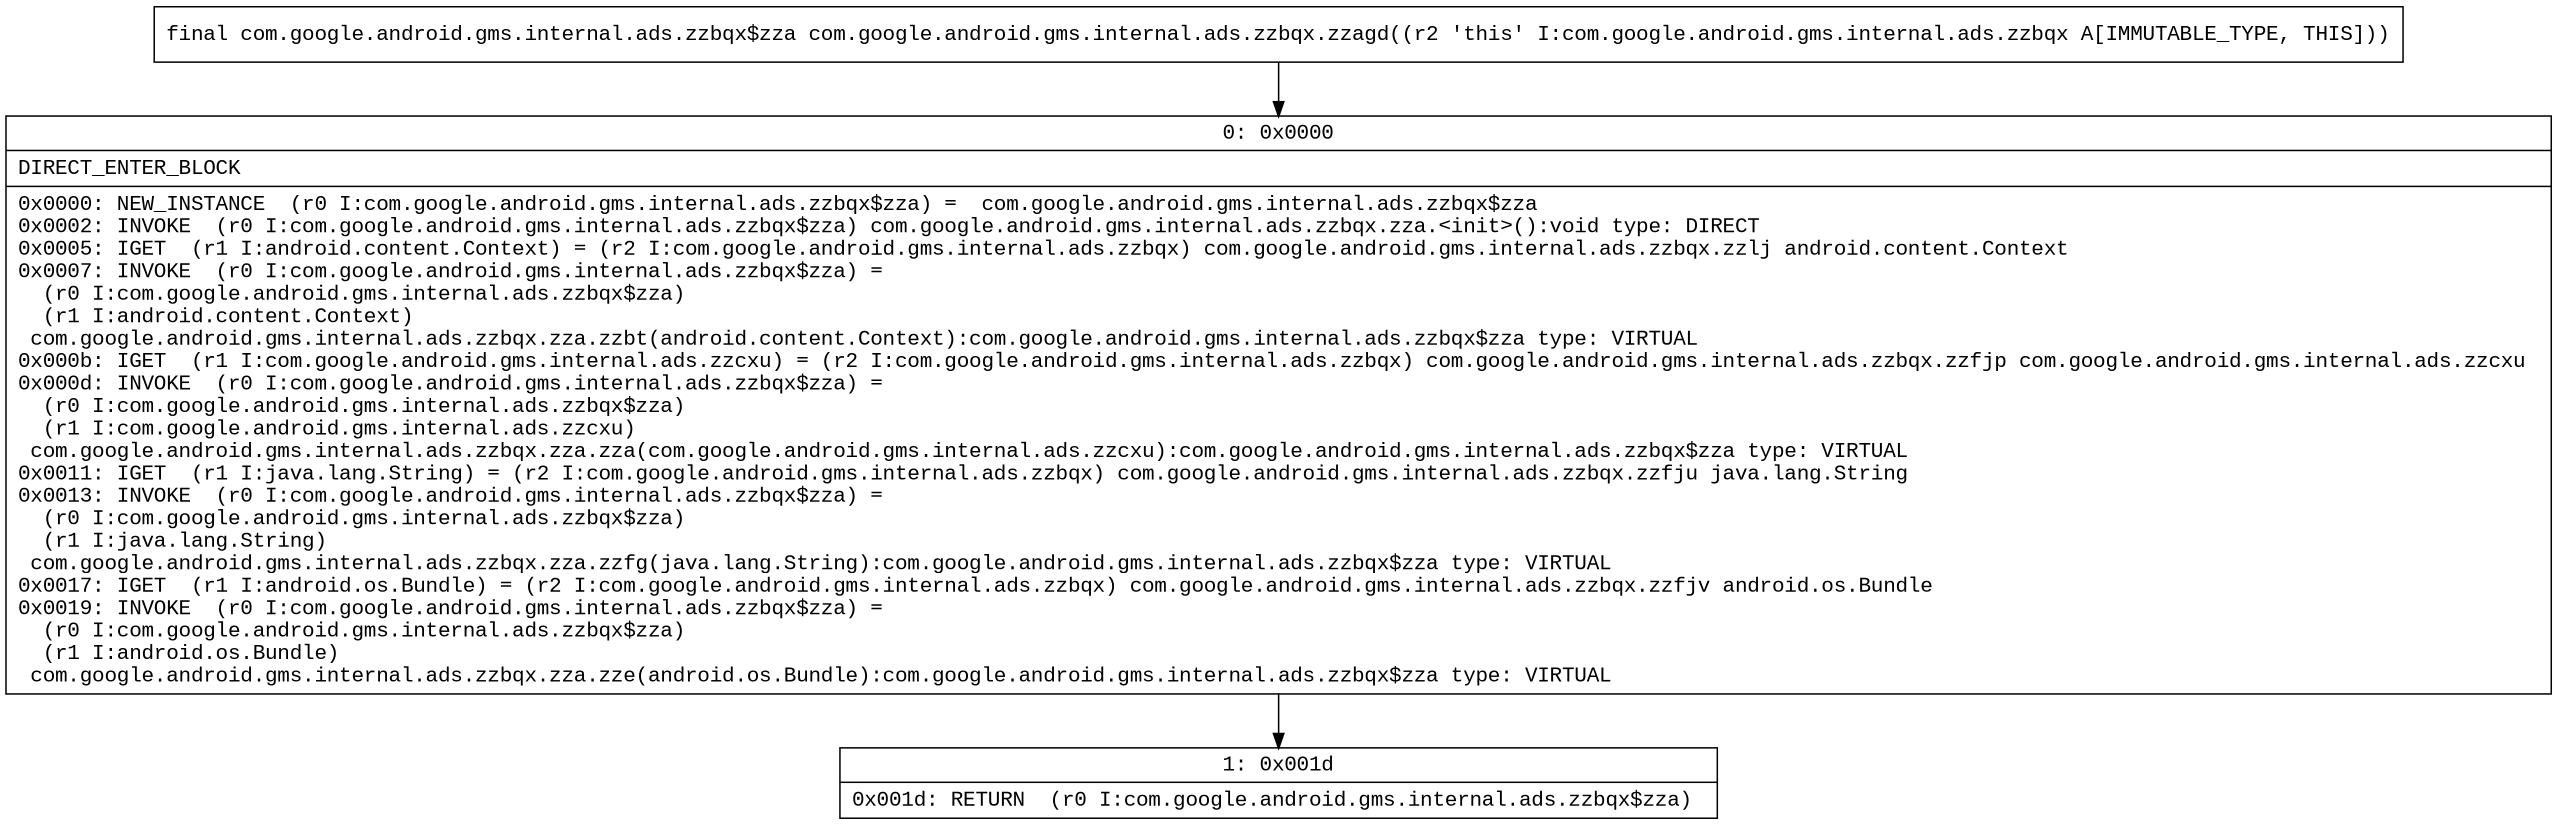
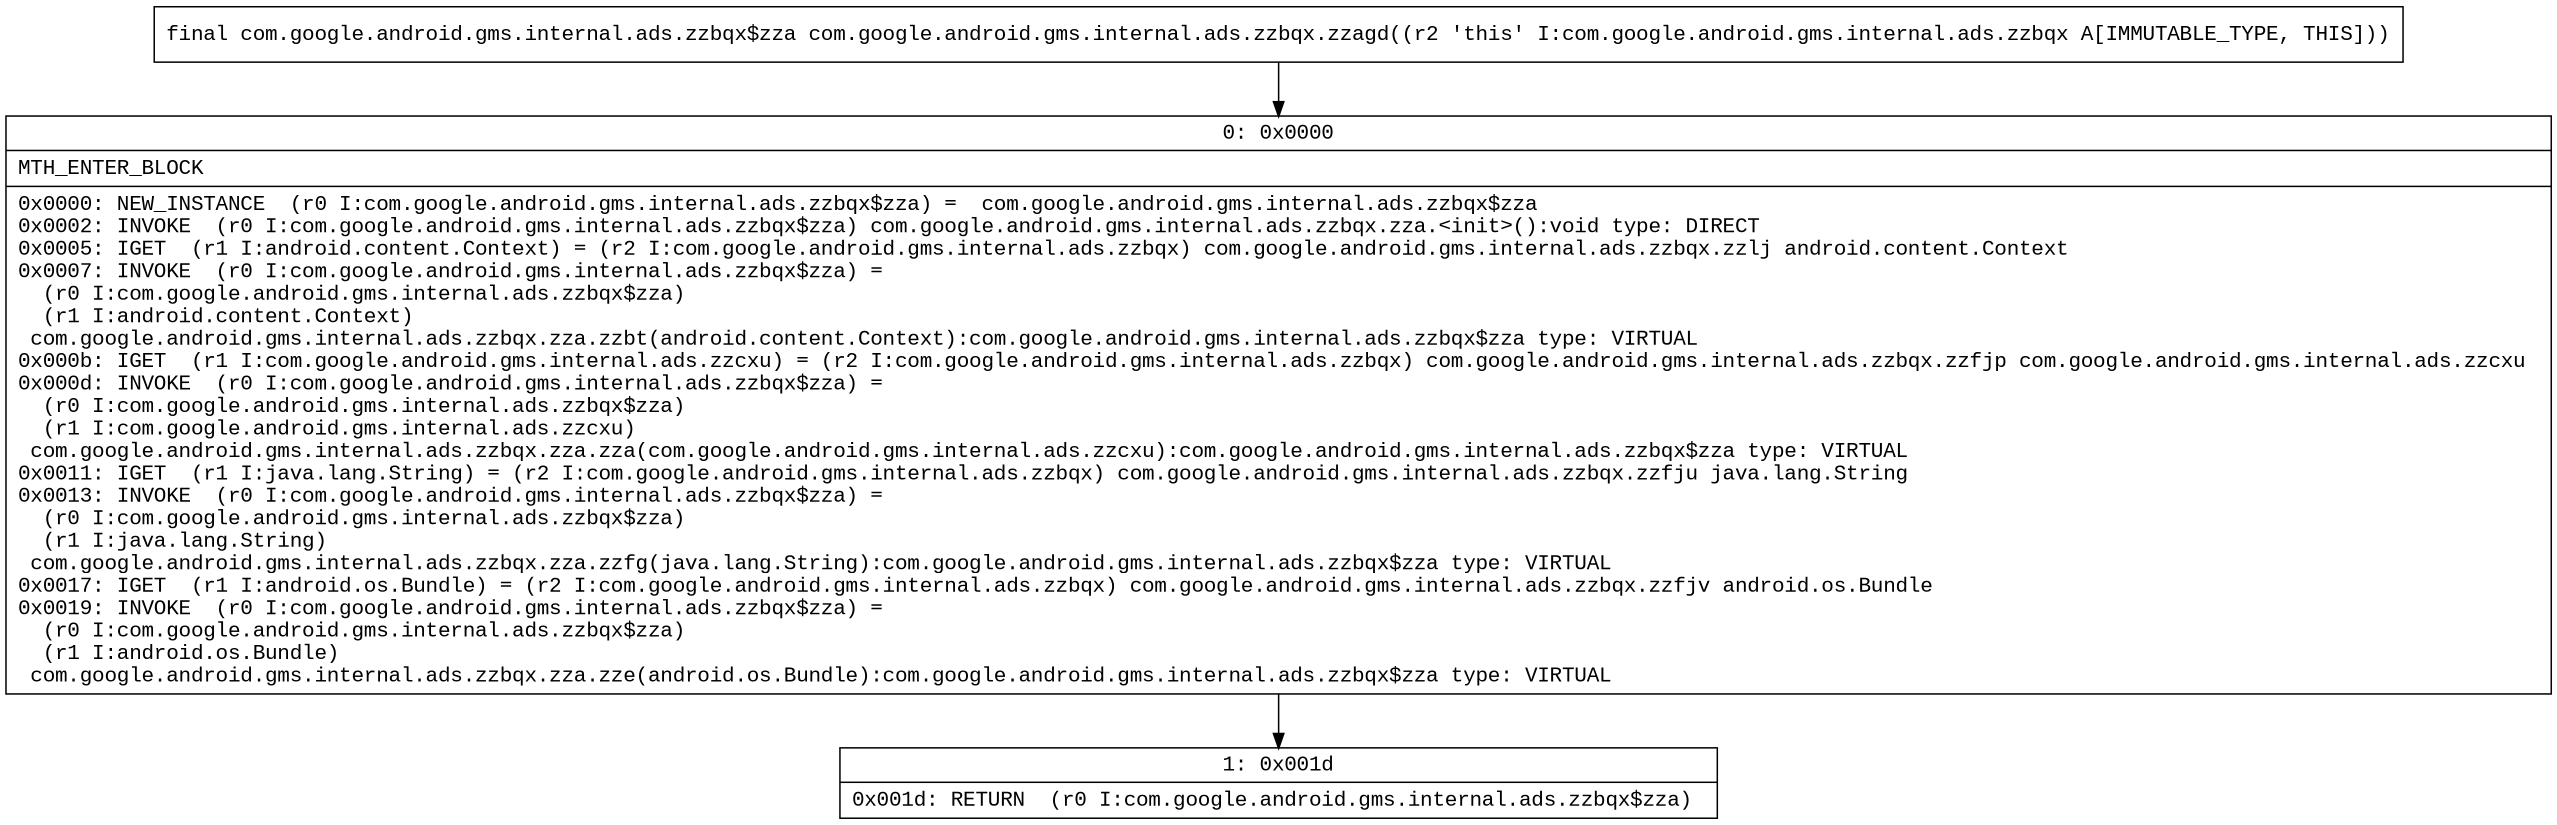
(130, 168) -> (111, 168)
